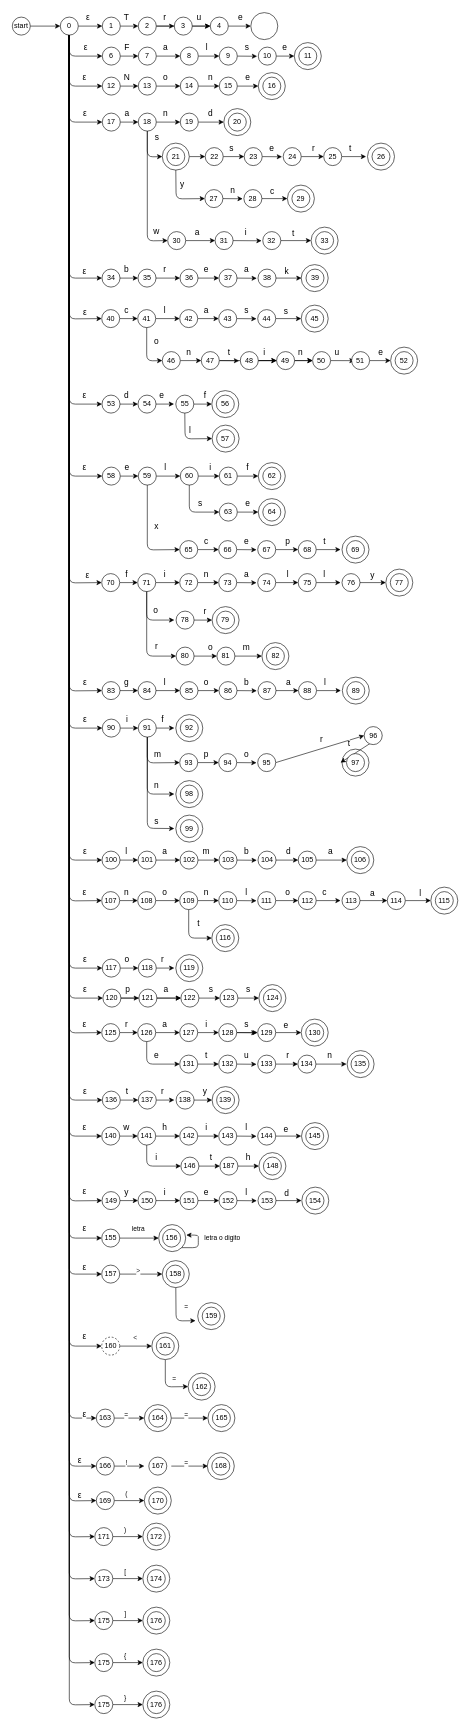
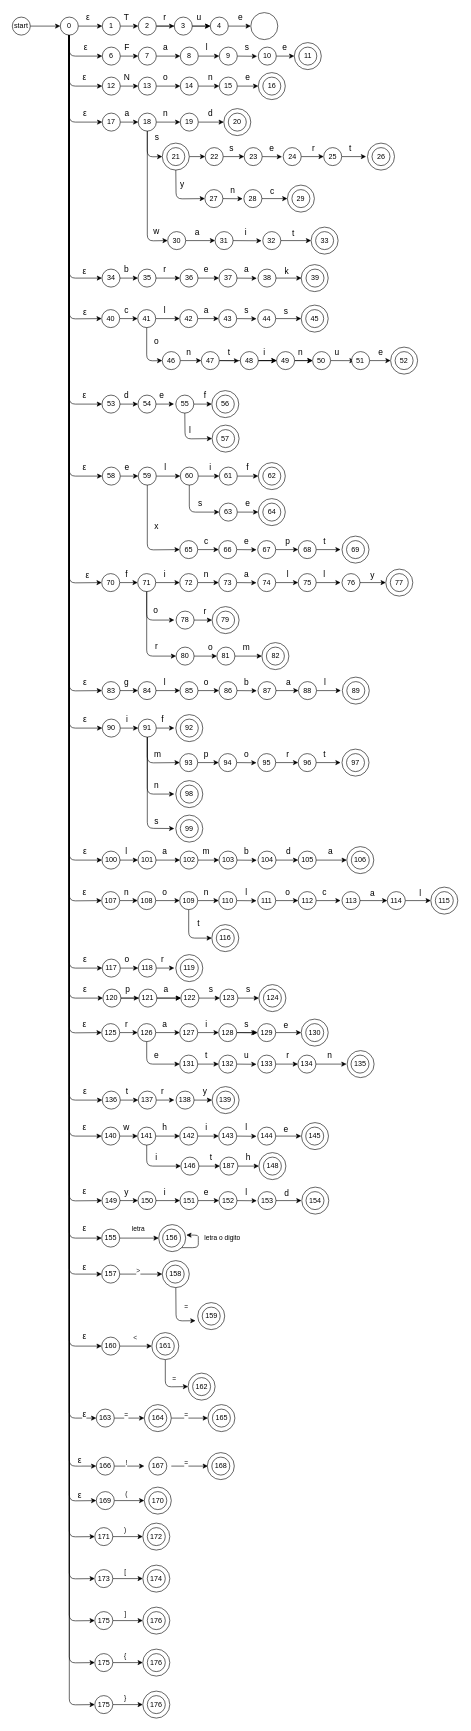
(373, 736) -> (307, 763)
(111, 1346) -> (111, 1346)
